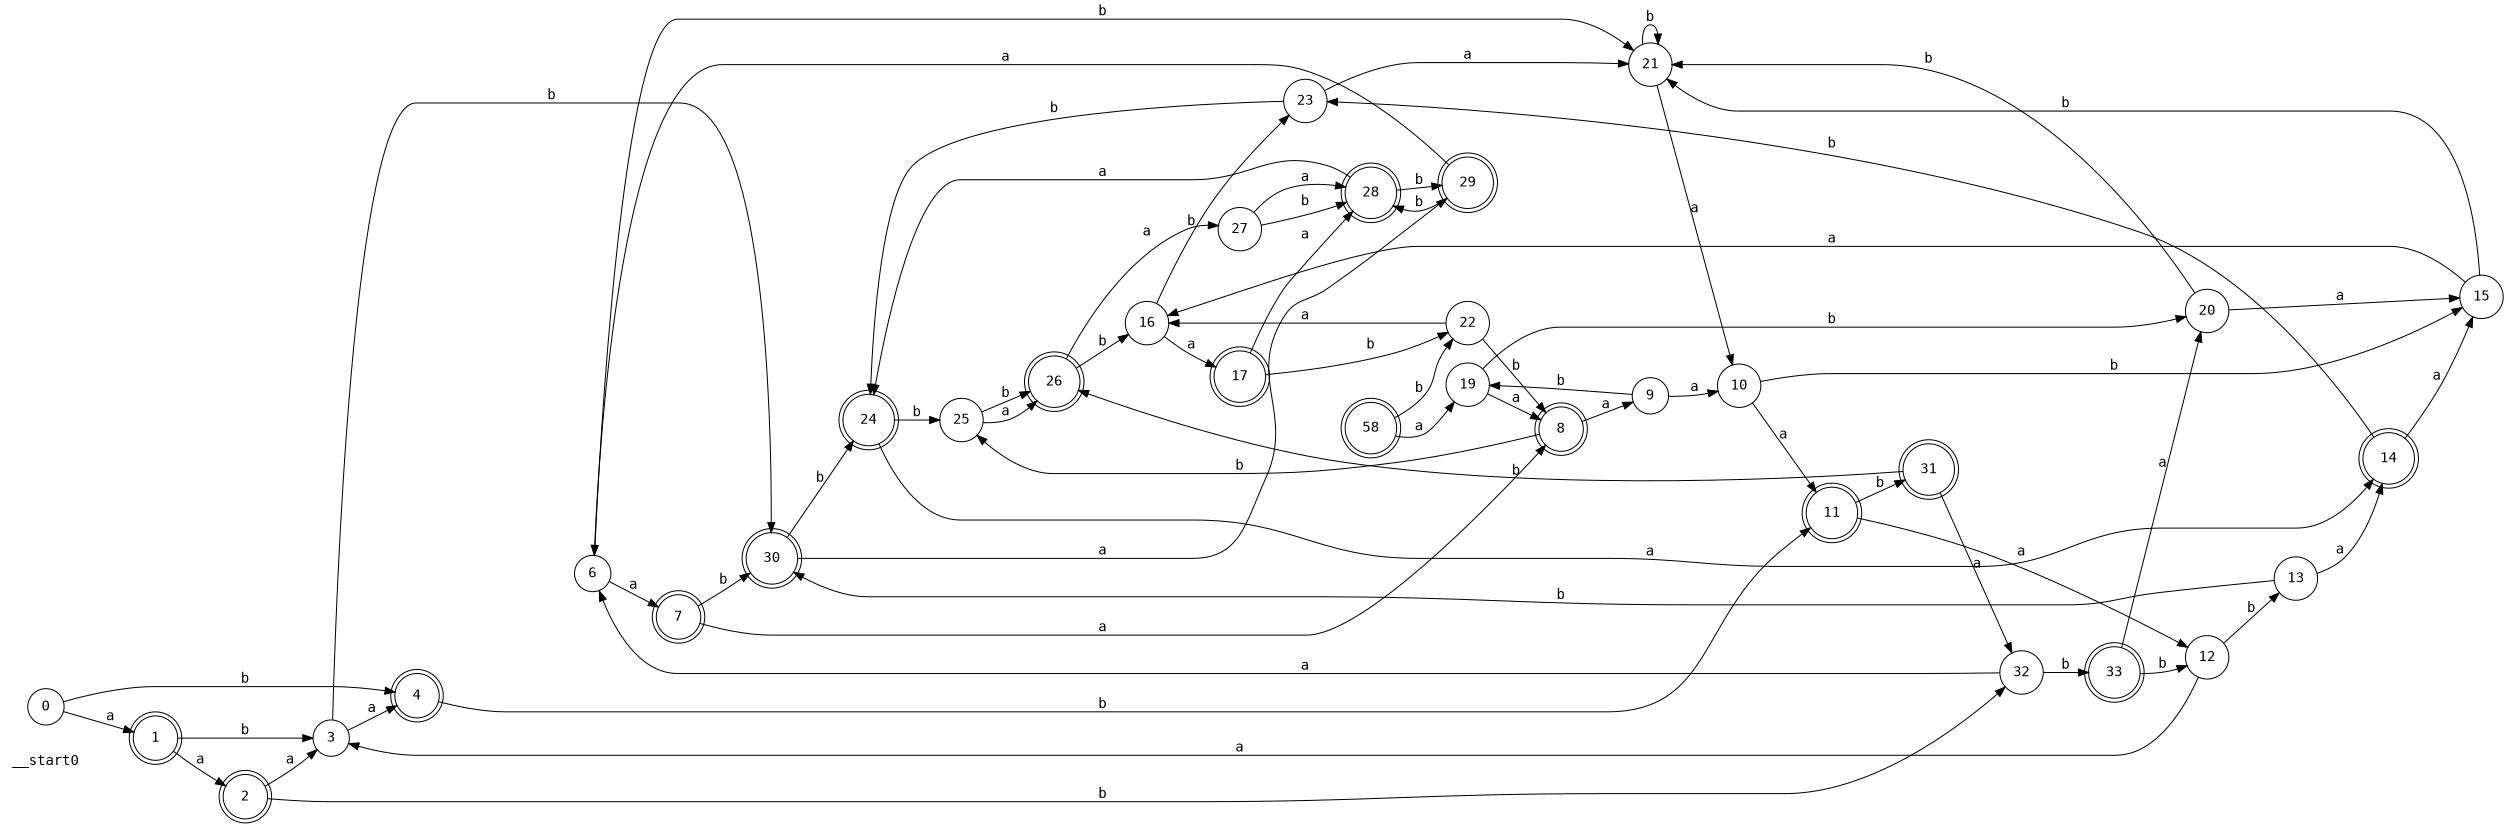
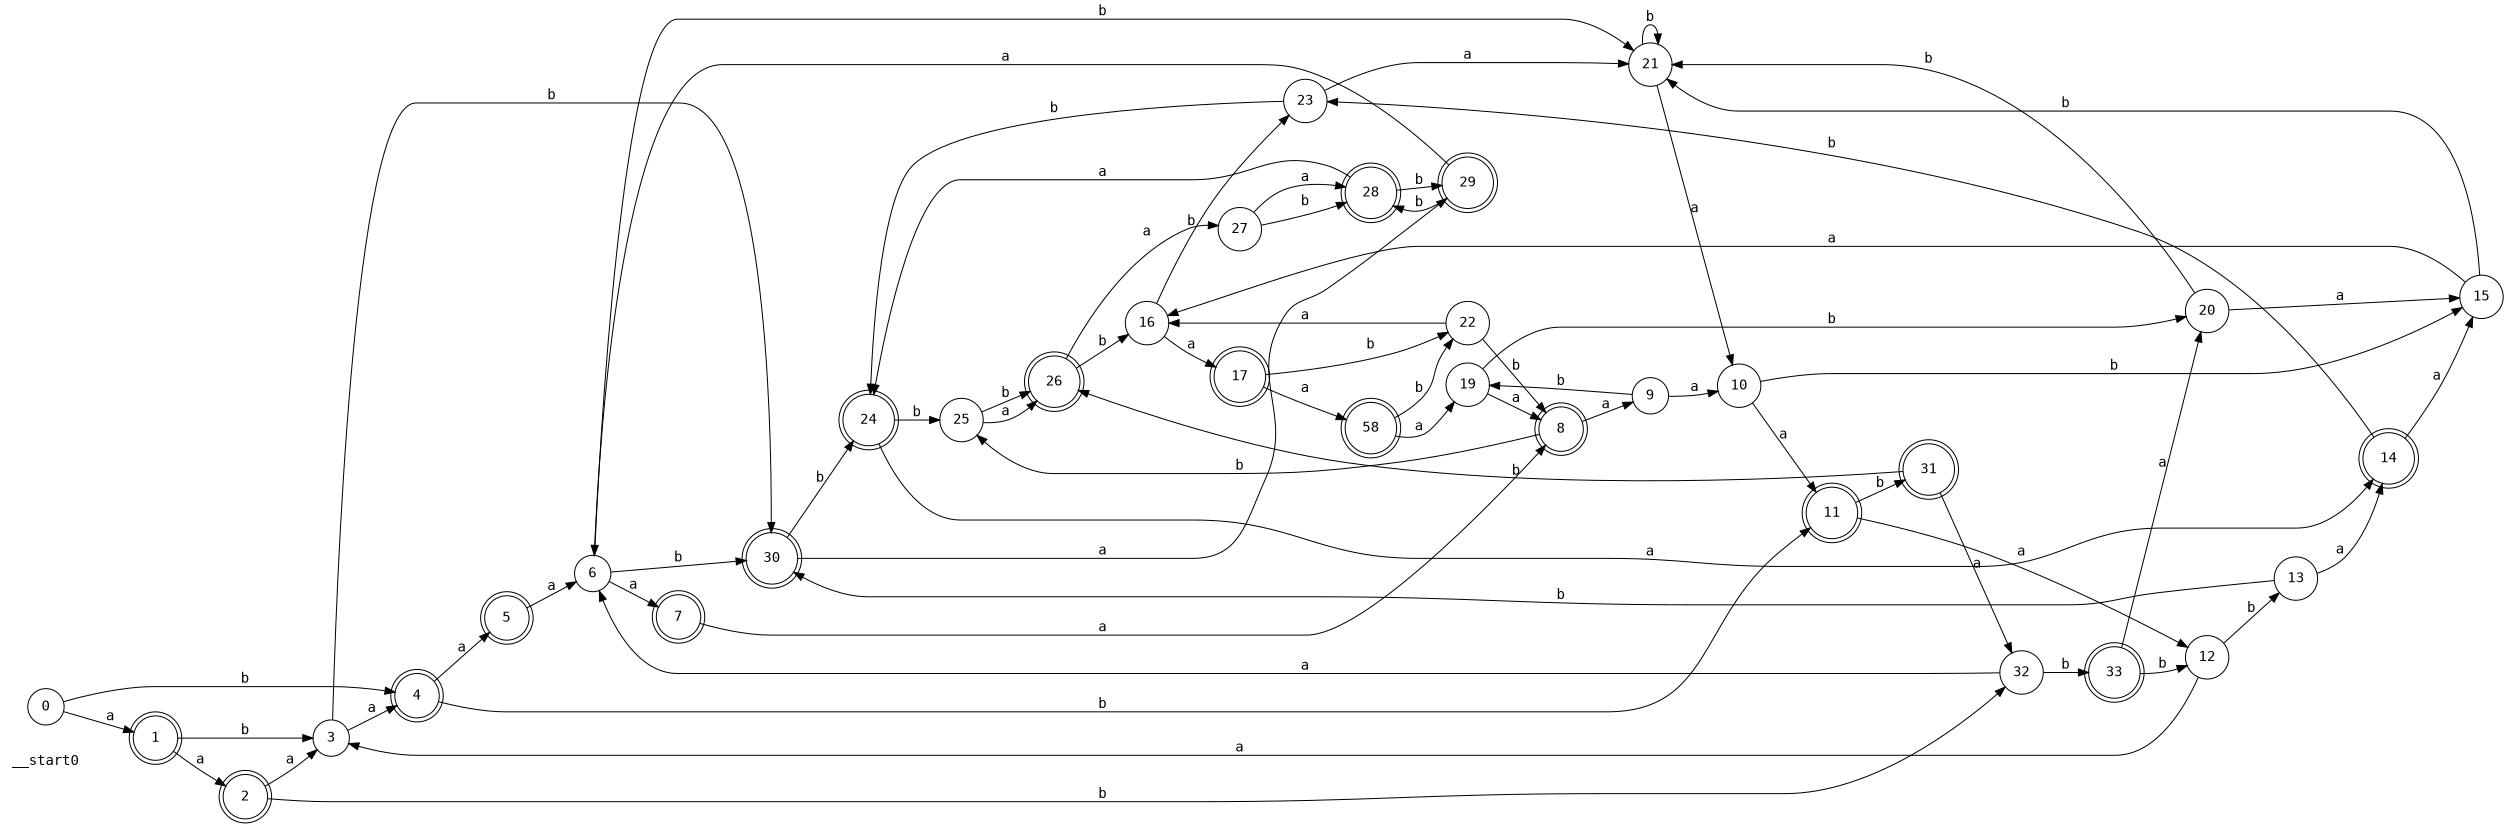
(1288, 284) -> (1300, 402)
(720, 593) -> (673, 567)
none -> (507, 618)
